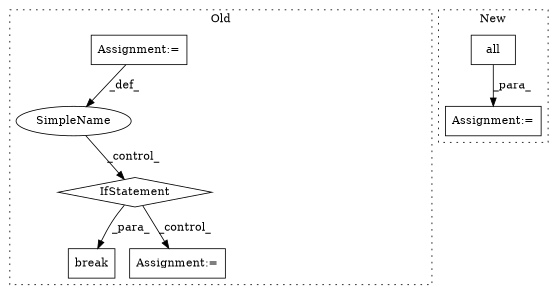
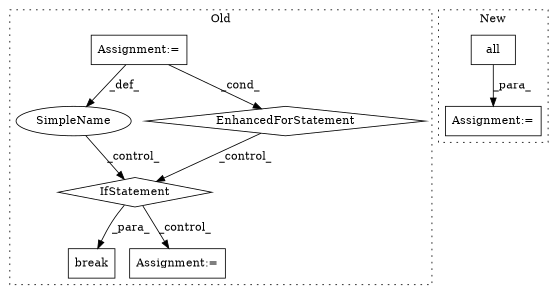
none -> (286, 121)
